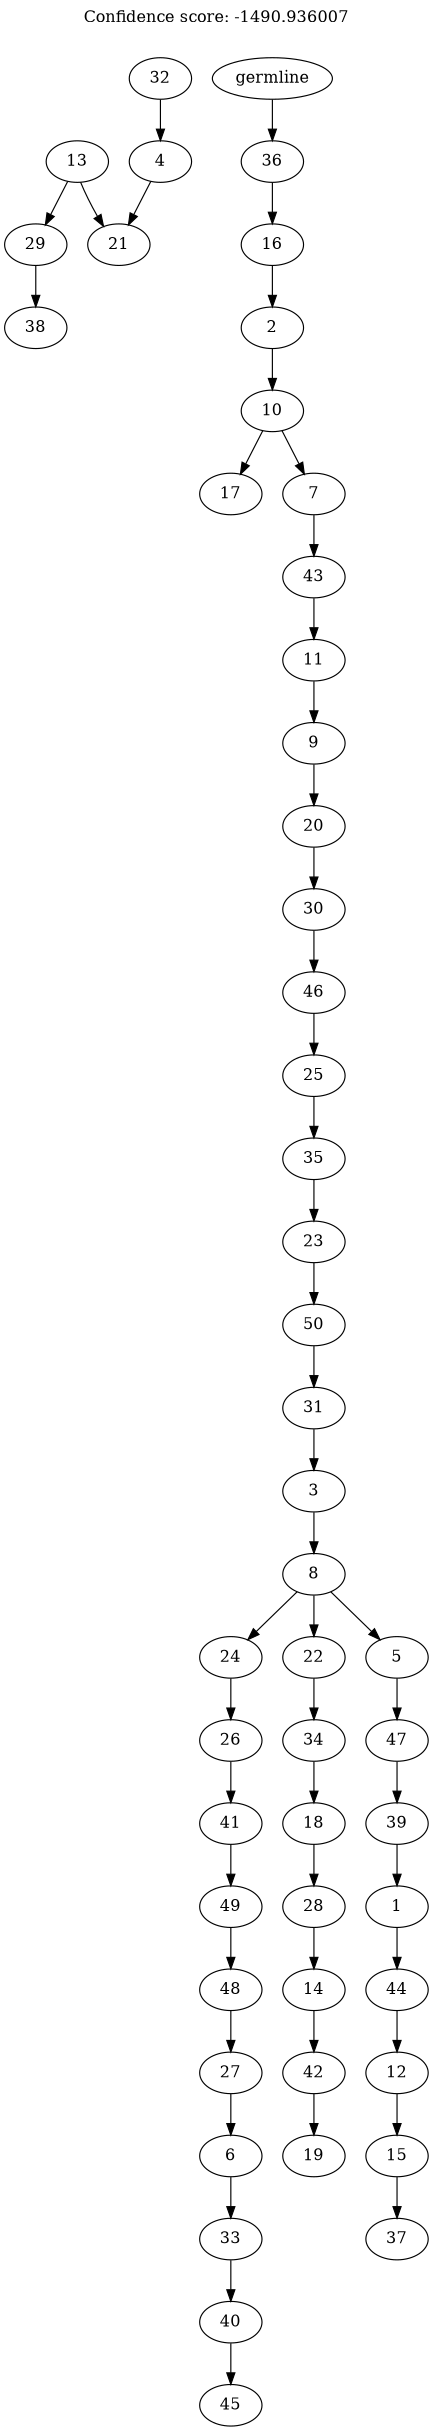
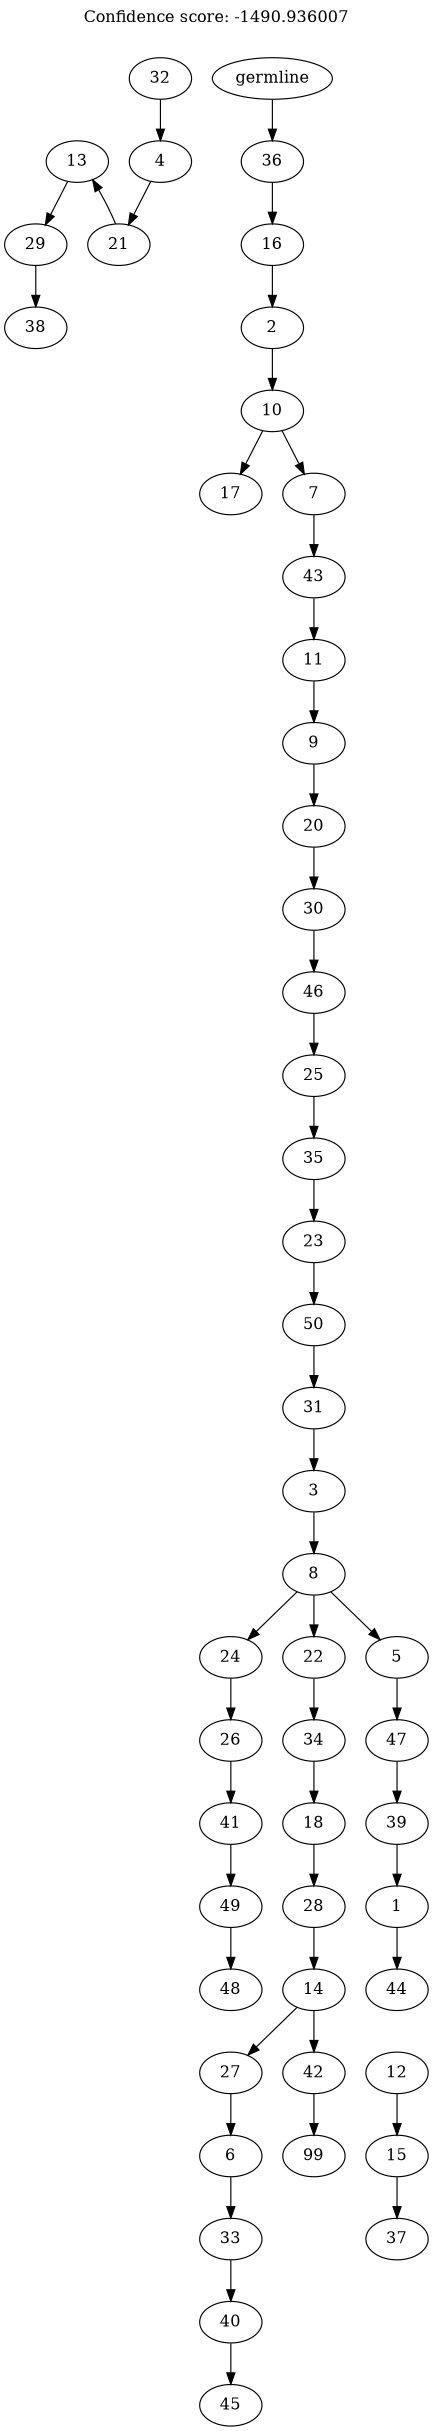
(88, 200) -> (108, 207)
(231, 2026) -> (277, 2027)
(397, 2026) -> none
(314, 2156) -> (314, 2156)
